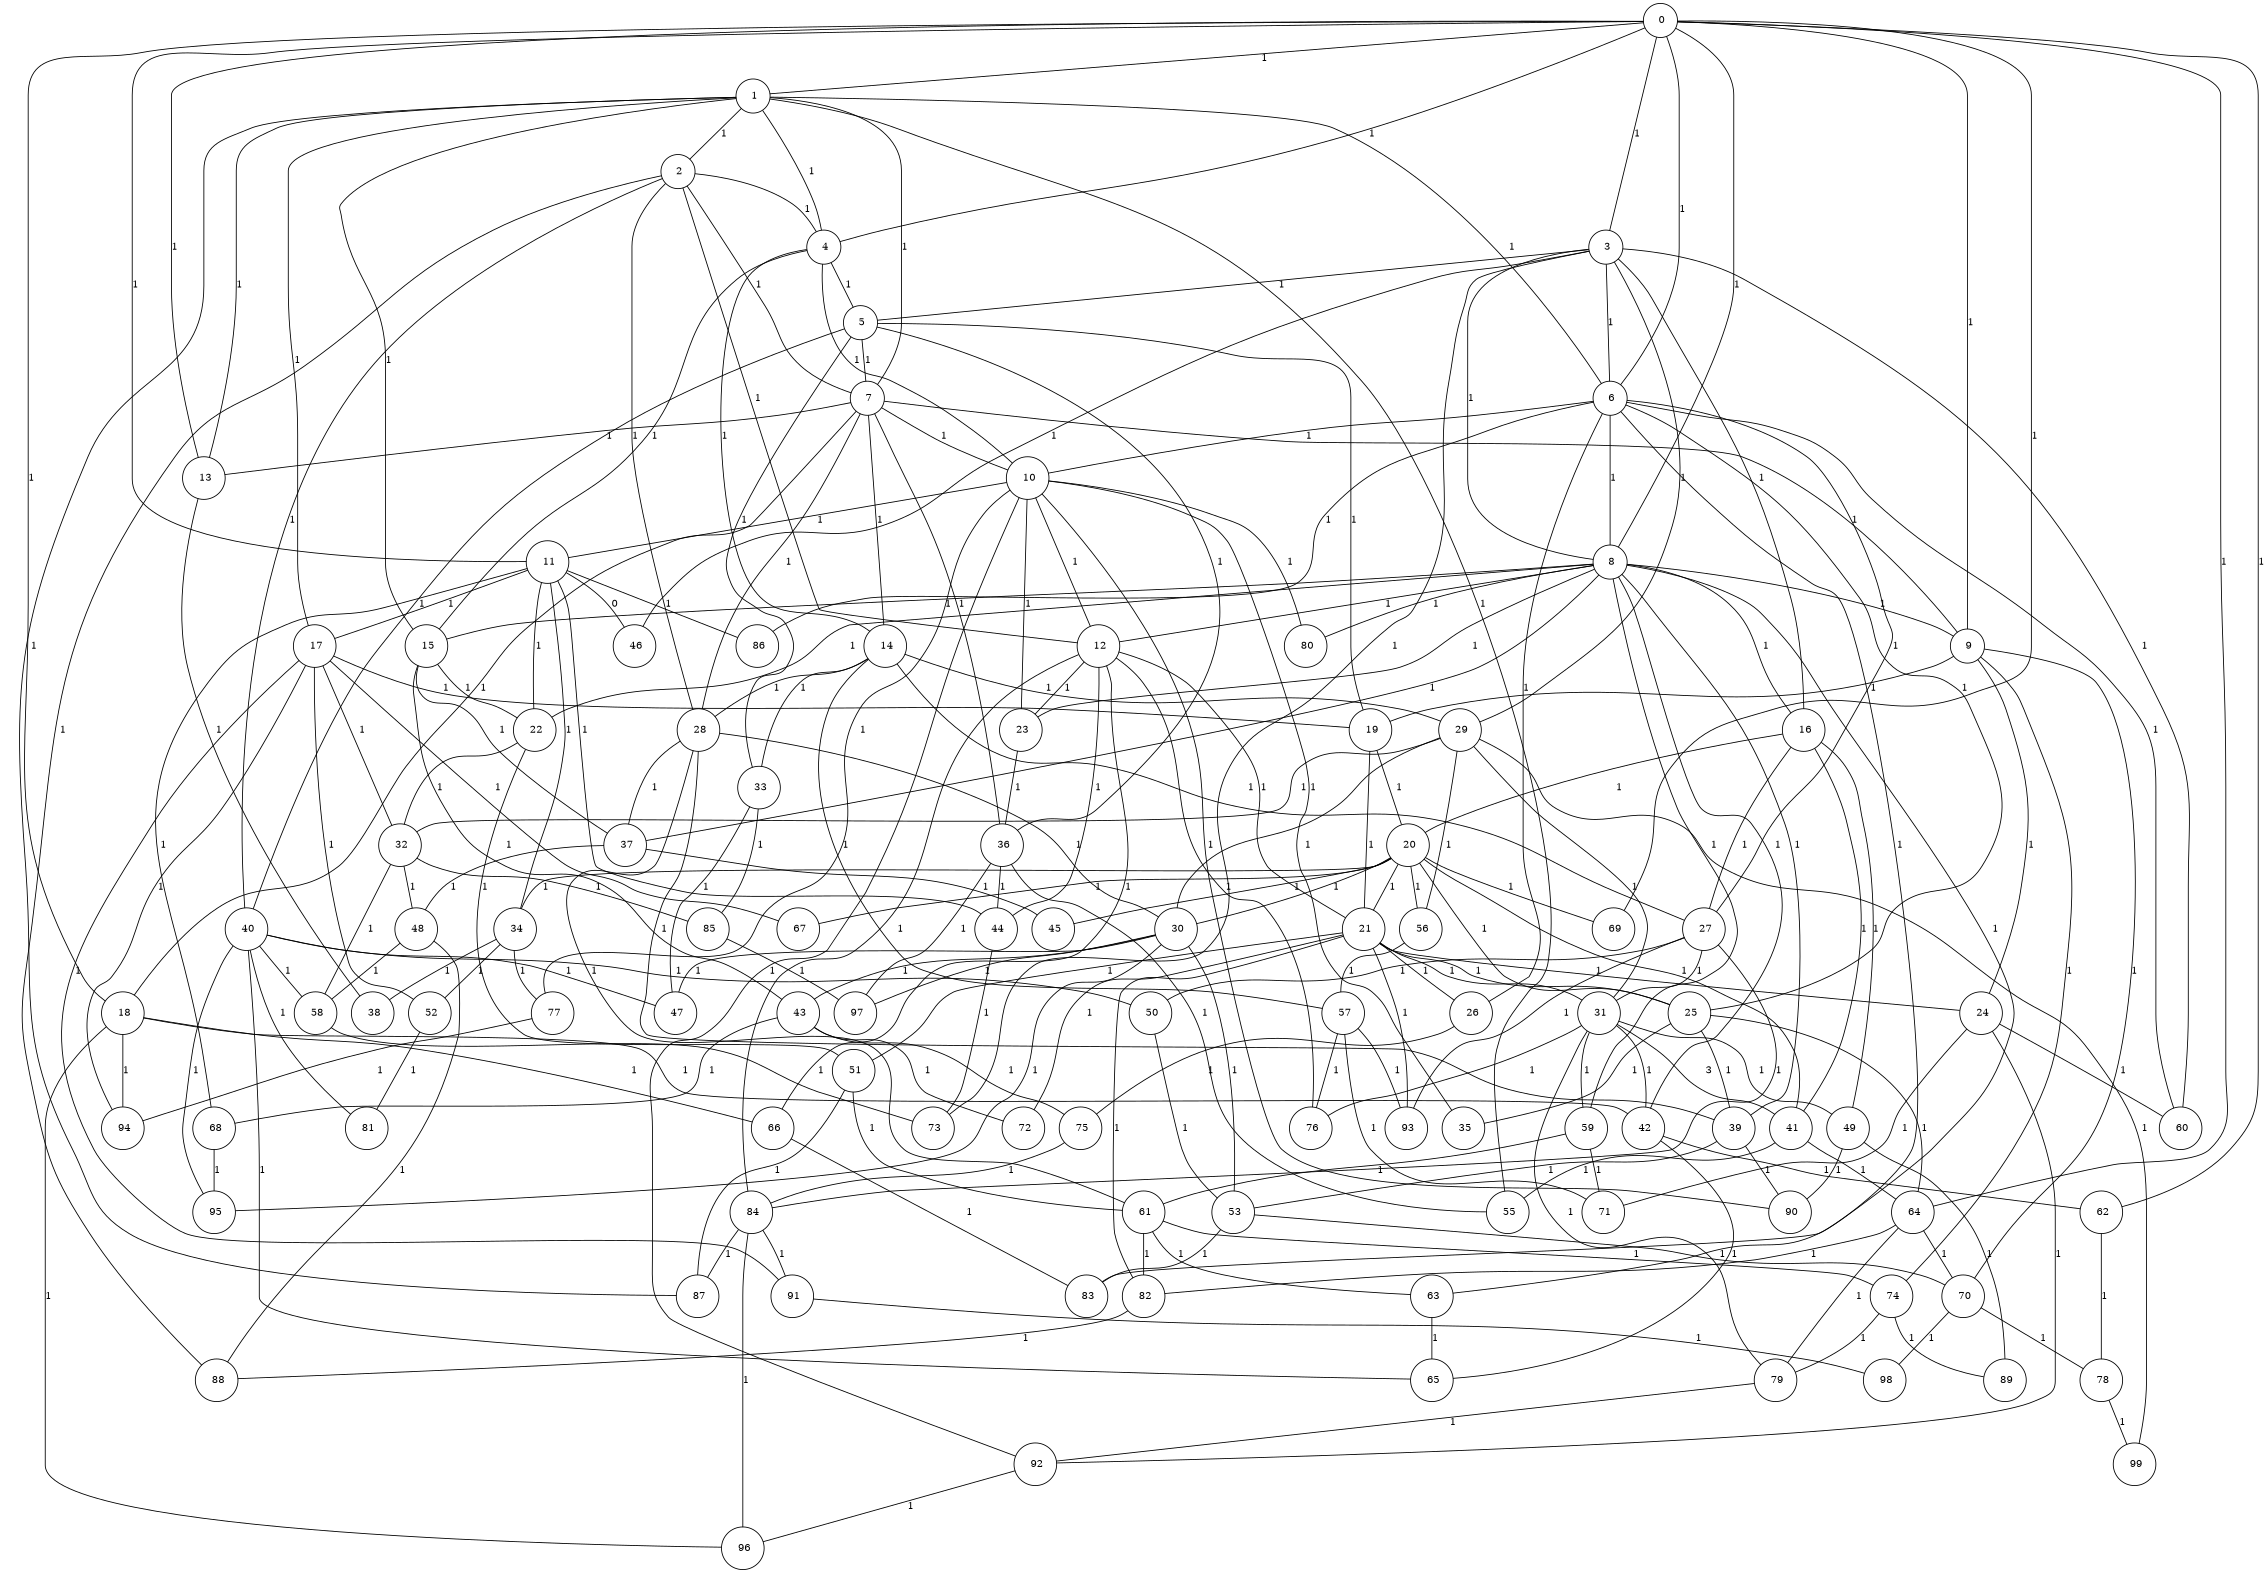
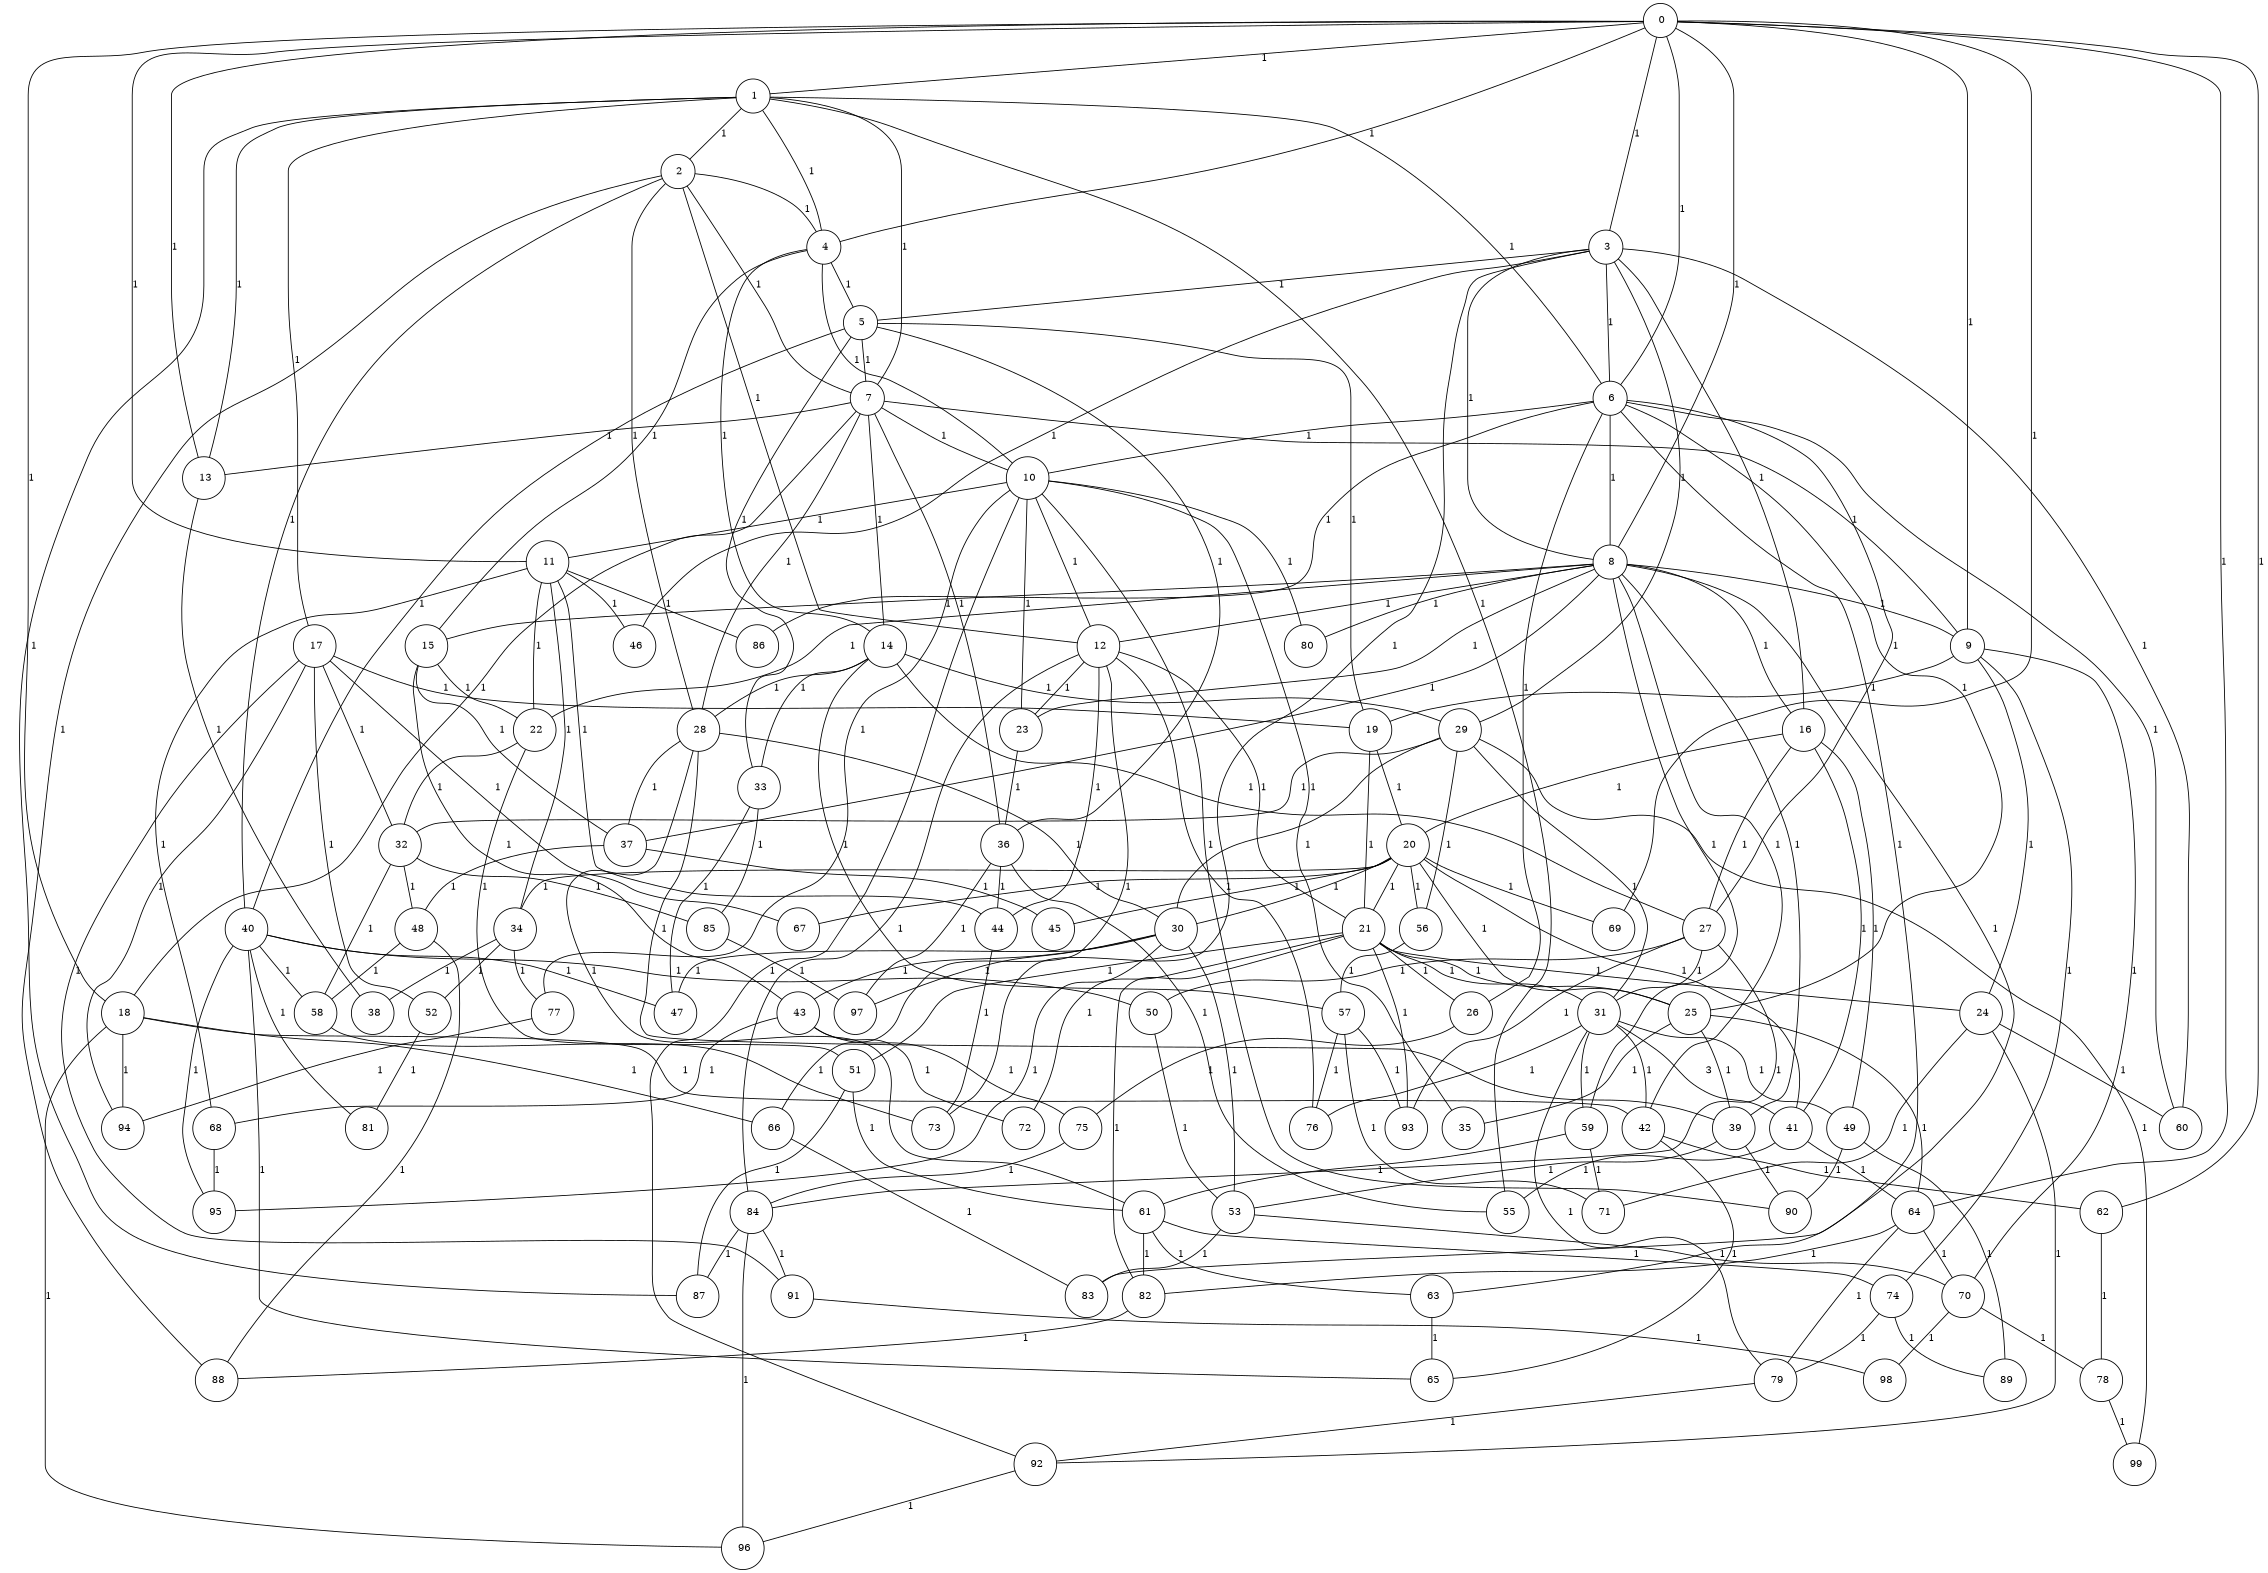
(342, 217) -> none
(615, 604) -> (615, 604)
(432, 605) -> none
